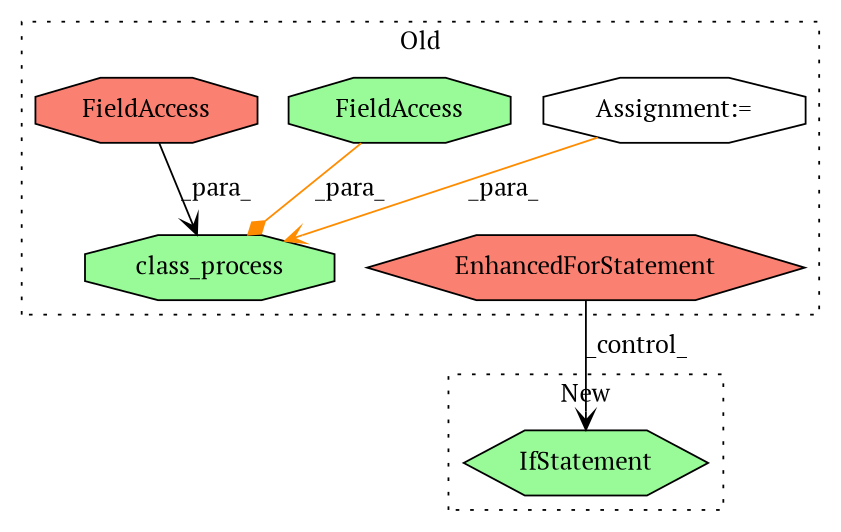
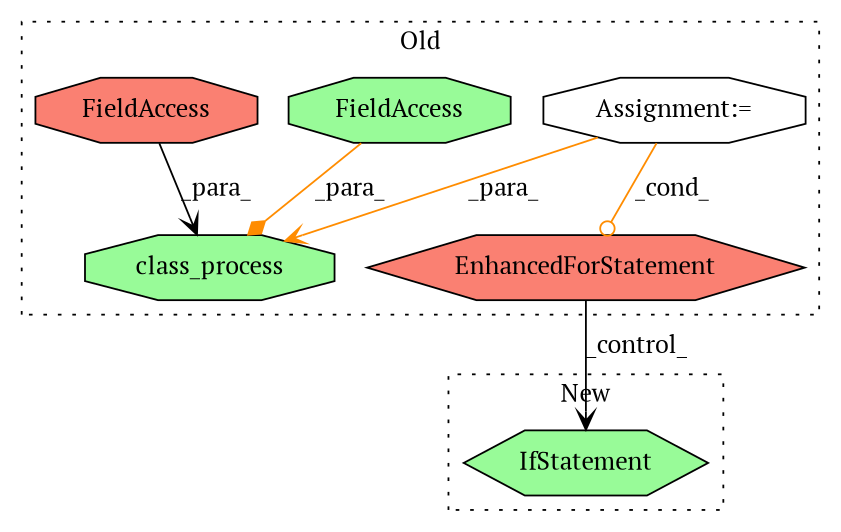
none -> (634, 183)
